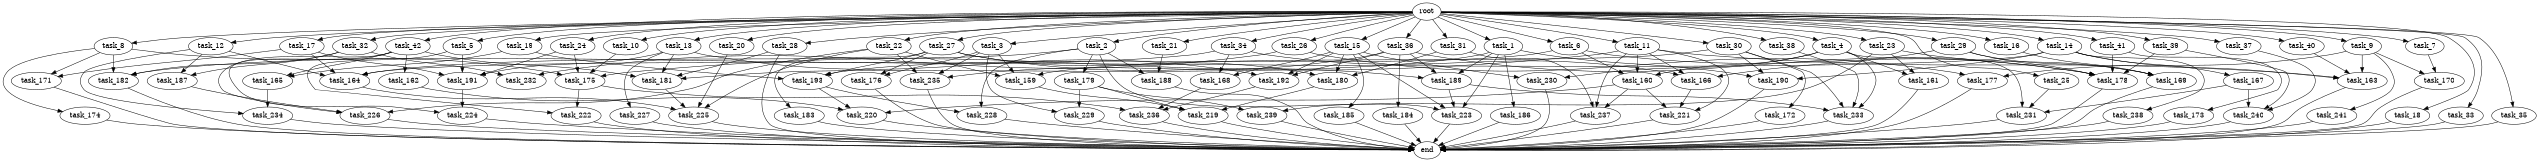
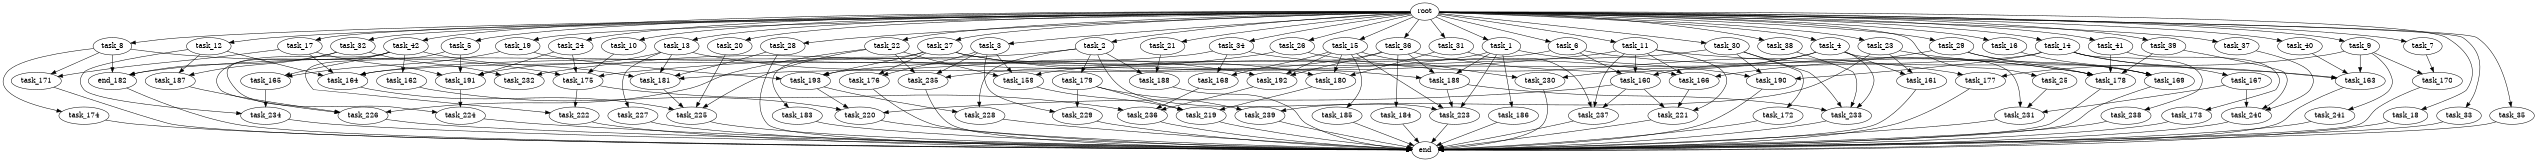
(113, 81) -> (112, 81)
